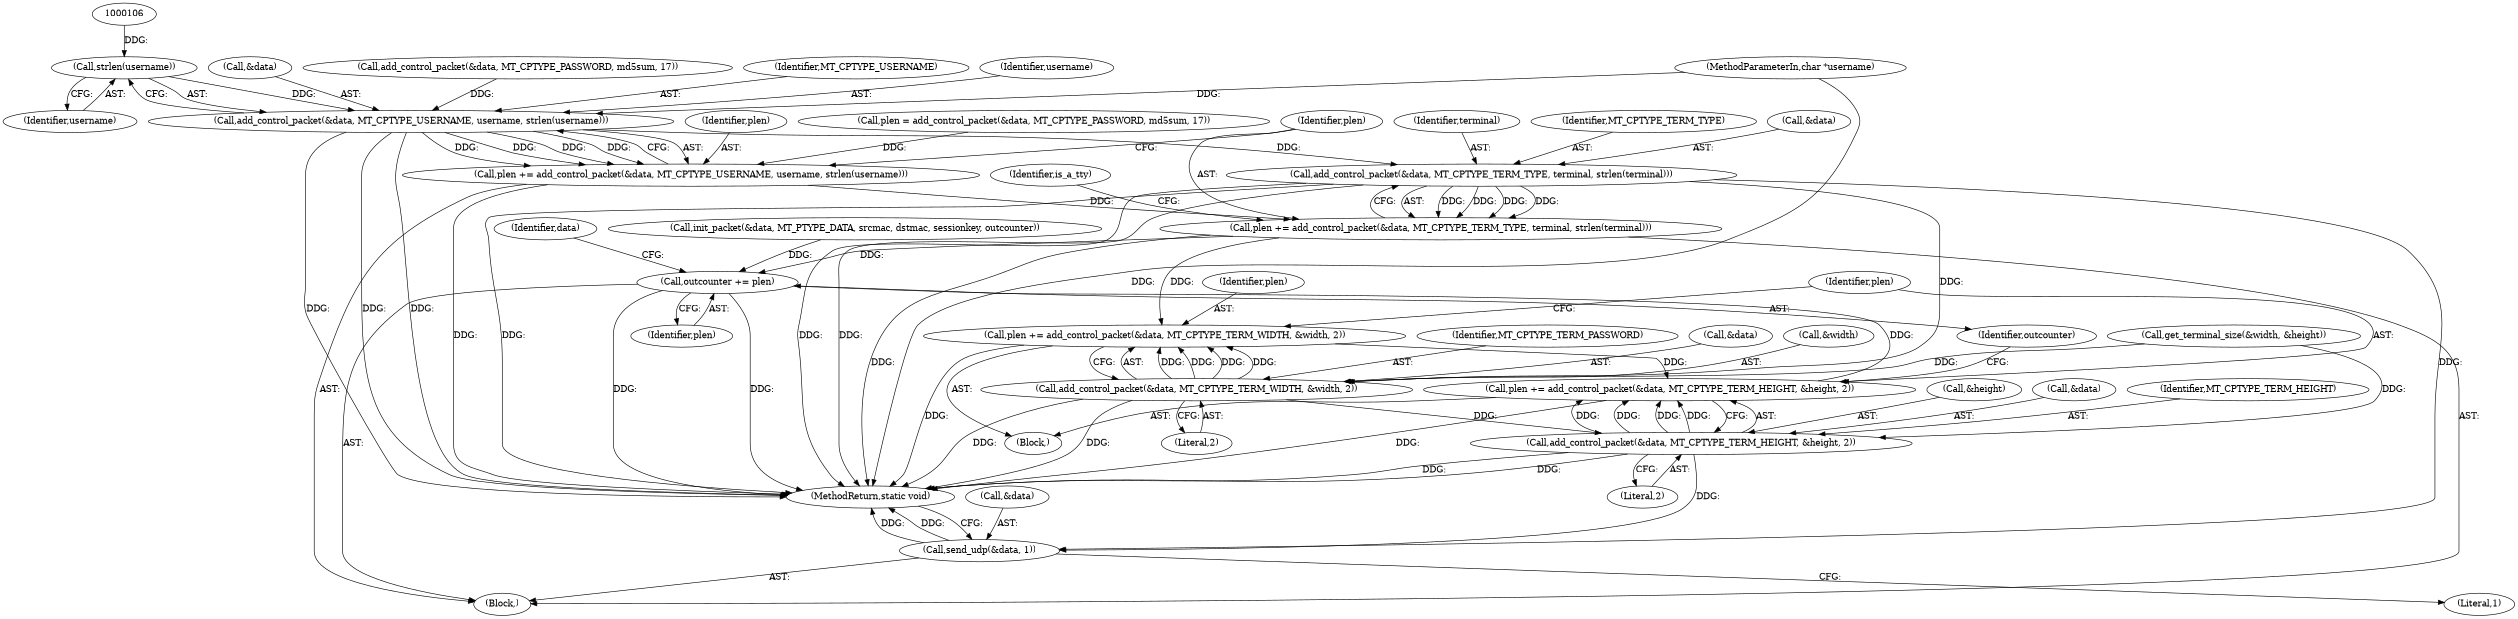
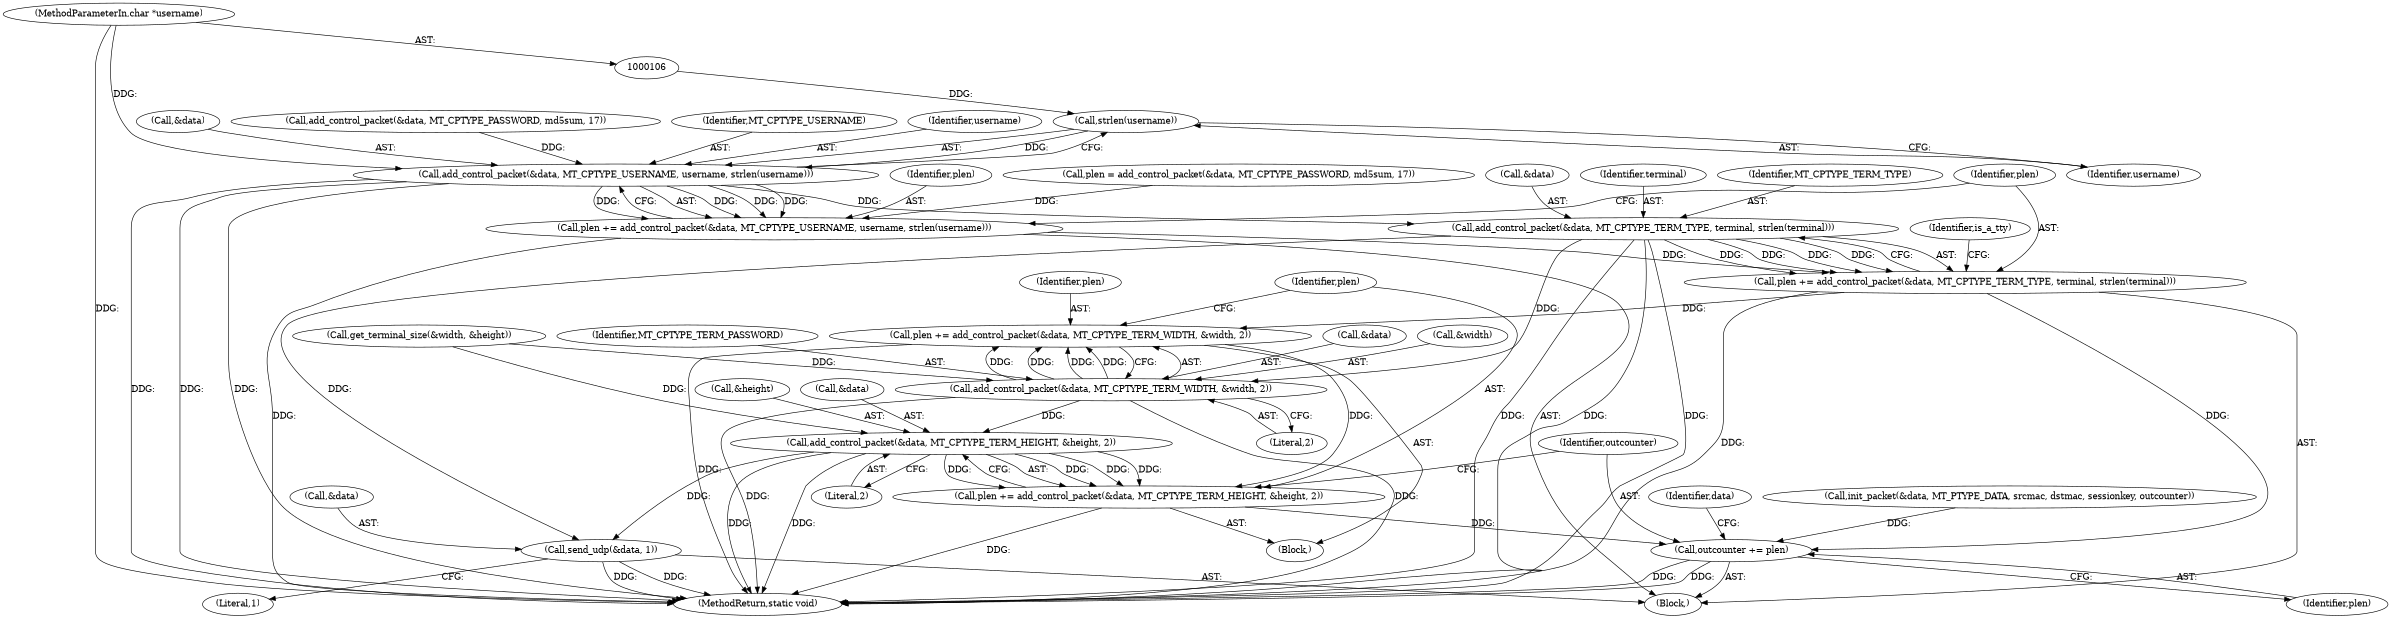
none -> (403, 43)
(1380, 300) -> (1624, 513)
(2248, 390) -> none
(945, 517) -> none
